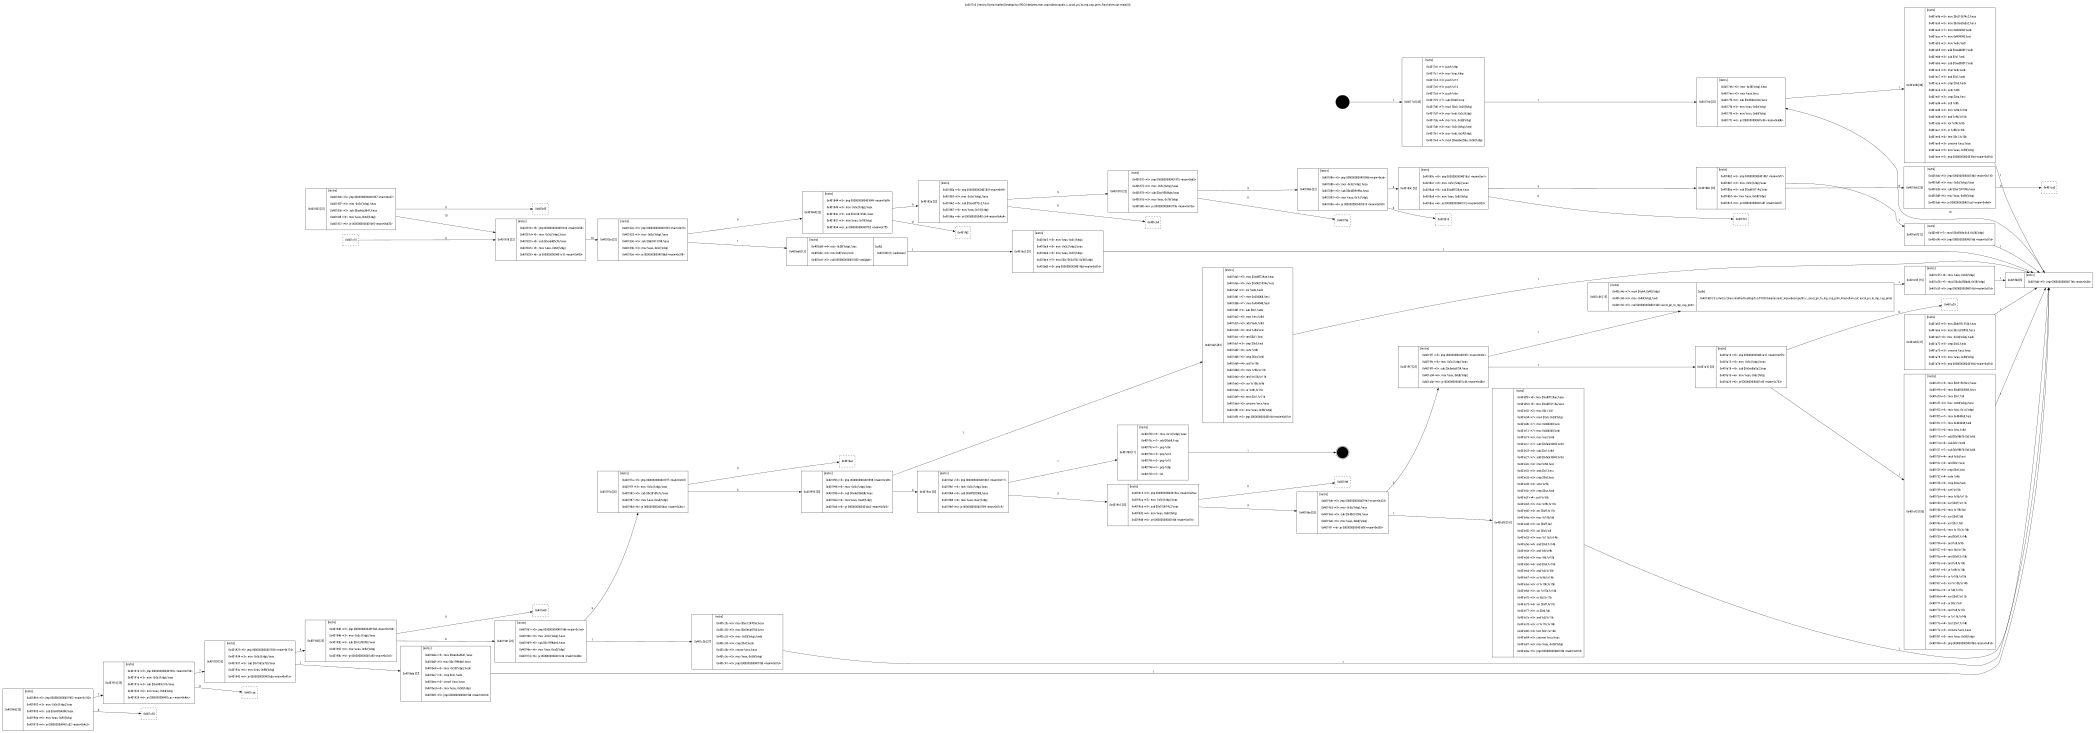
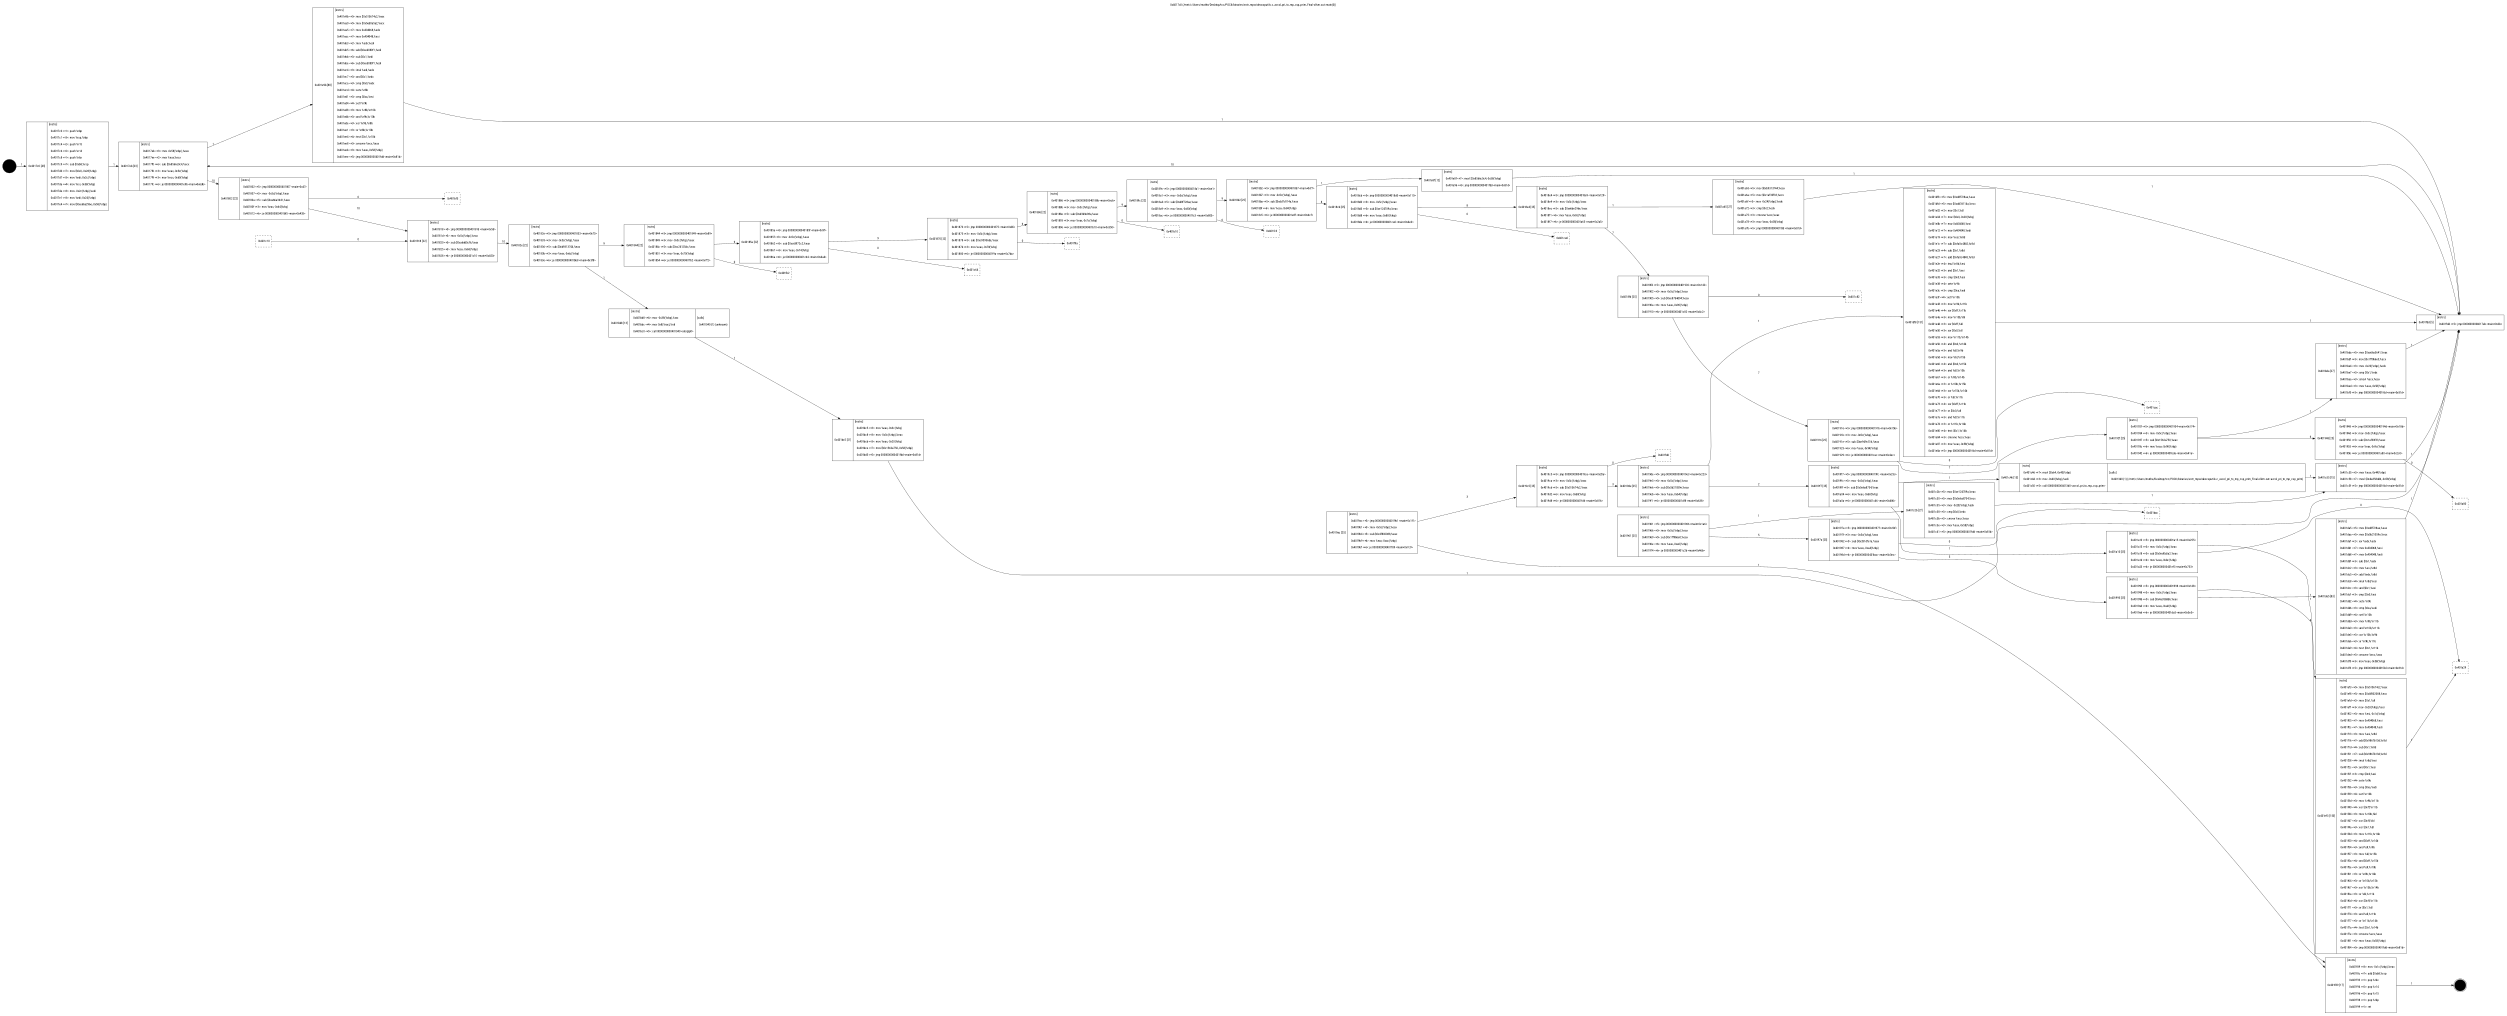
none -> (212, 182)
none -> (1562, 207)
(2020, 348) -> (2431, 712)
(904, 492) -> (2314, 735)
(445, 641) -> none
(1577, 664) -> (2159, 504)
